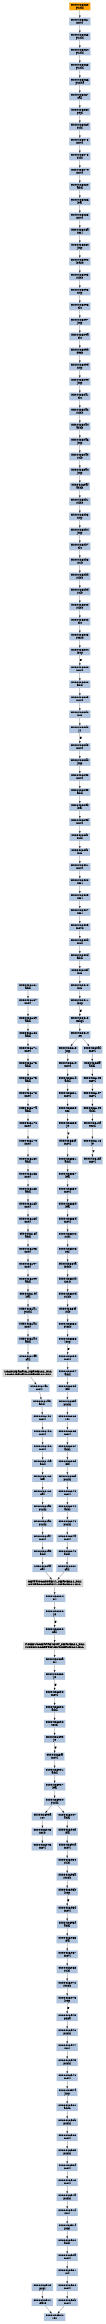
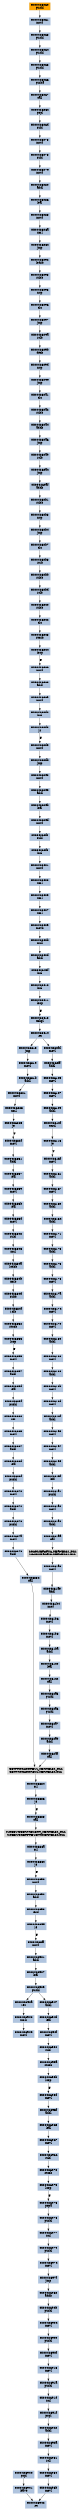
(80, 336) -> (40, 336)
none -> (52, 1167)
